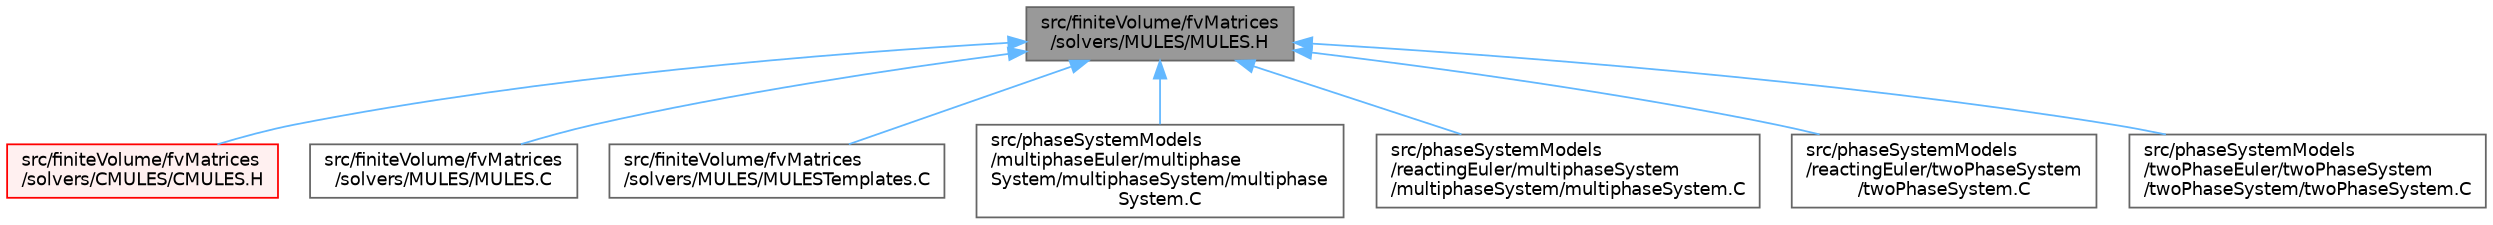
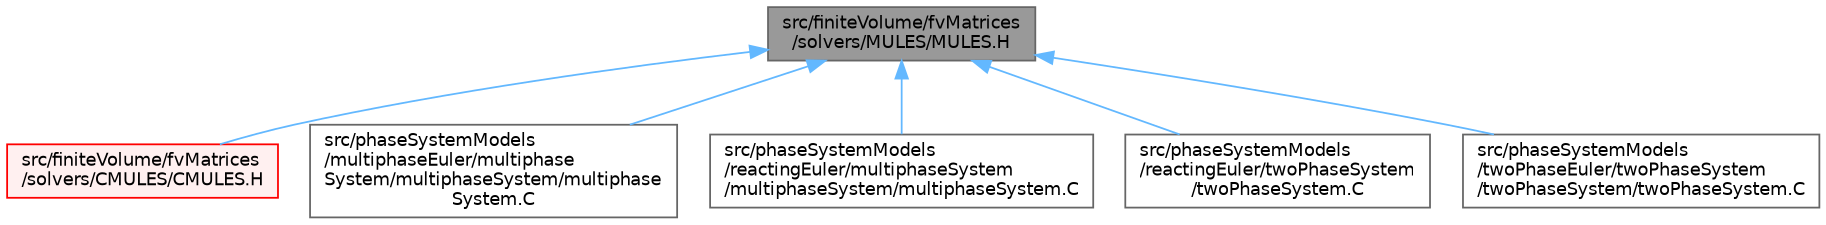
(444, 171) -> none
(777, 171) -> none
